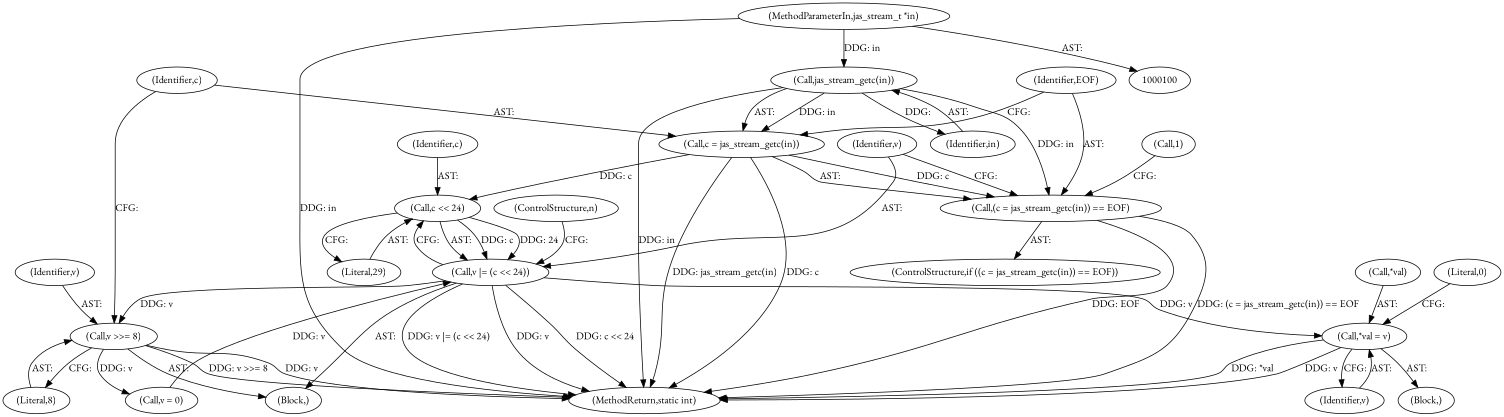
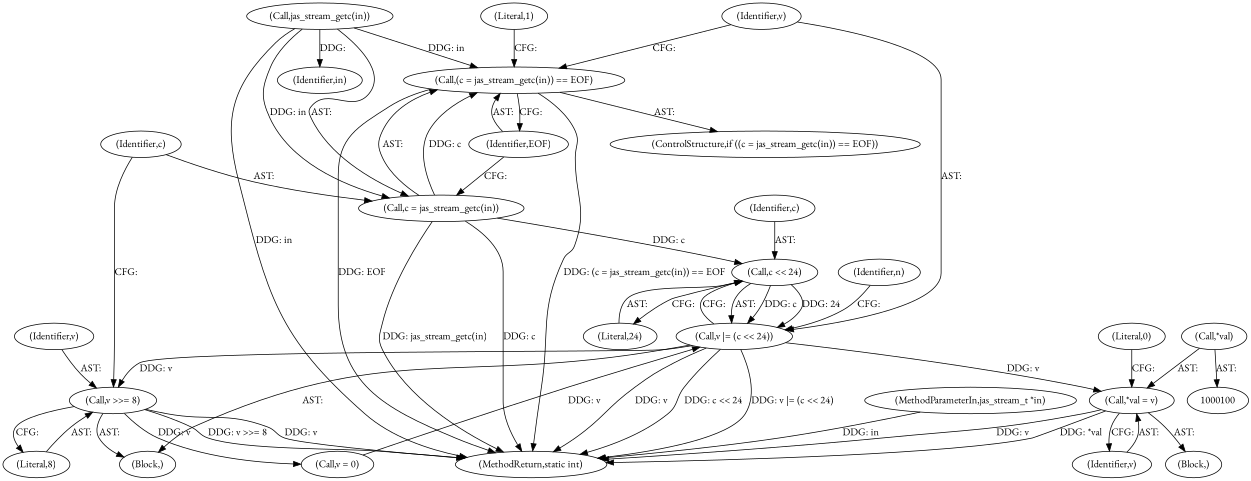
(844, 45) -> none
(1022, 45) -> (1216, 365)
(934, 107) -> none
none -> (519, 108)
(1169, 144) -> (514, 16)
(556, 208) -> (879, 272)
(364, 272) -> (620, 336)
